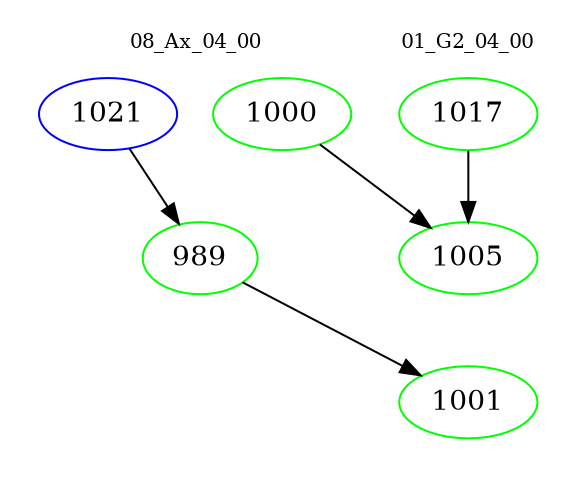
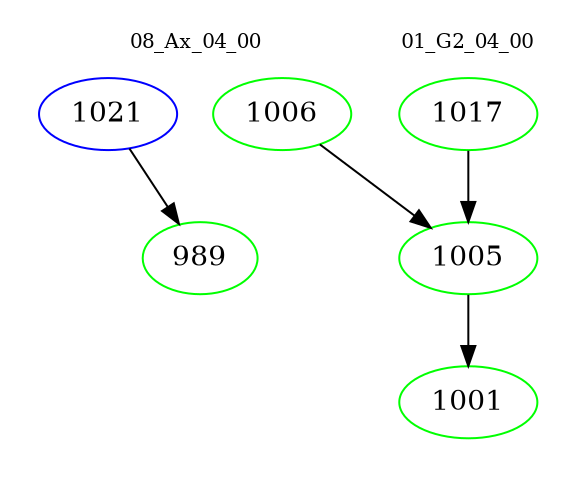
(282, 114) -> (282, 114)
(323, 324) -> (468, 320)
